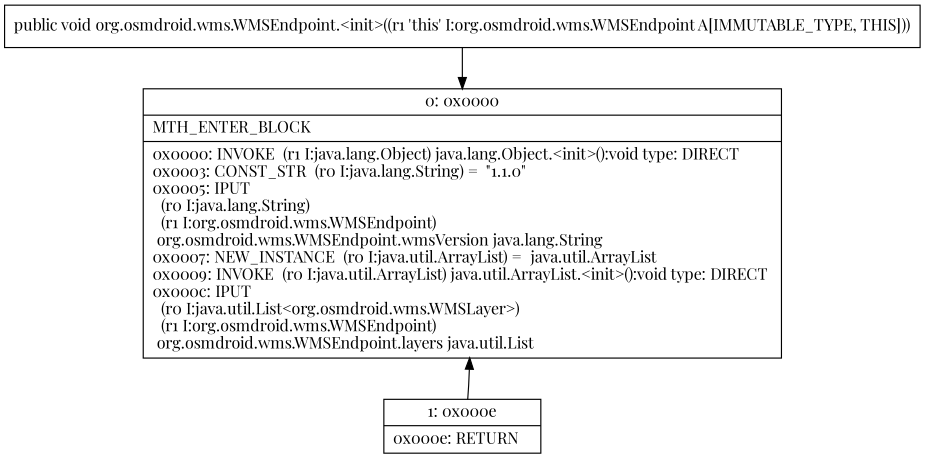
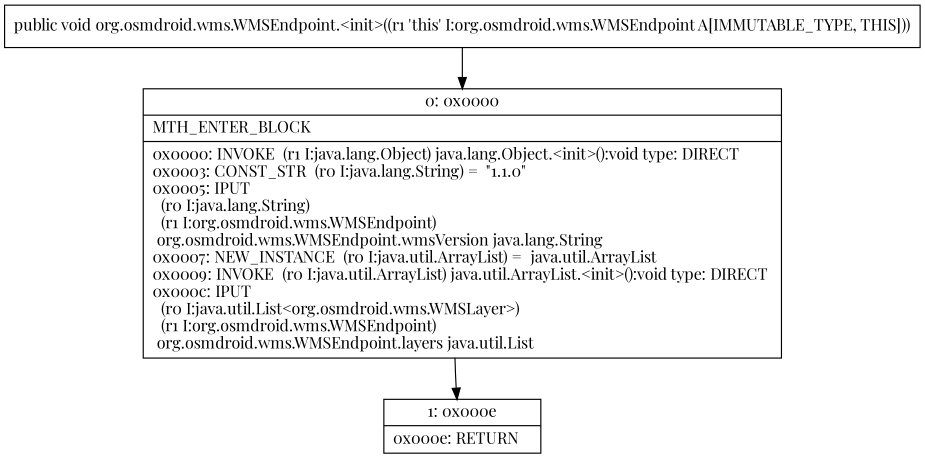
(469, 384) -> (455, 373)
